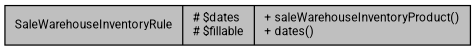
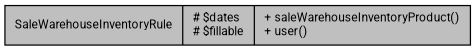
(290, 31) -> (286, 31)
